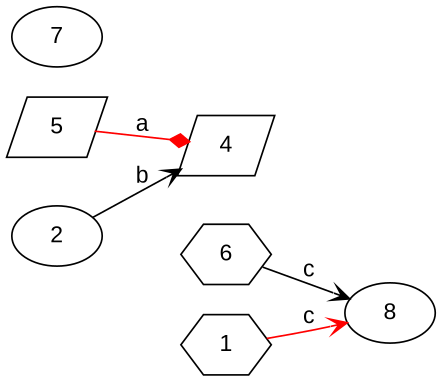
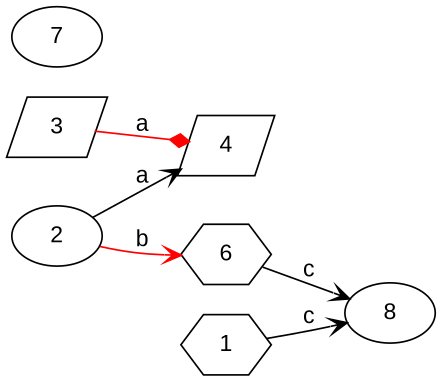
(57, 127) -> (57, 127)
(142, 177) -> (142, 177)
none -> (132, 252)
(299, 333) -> (299, 333)
